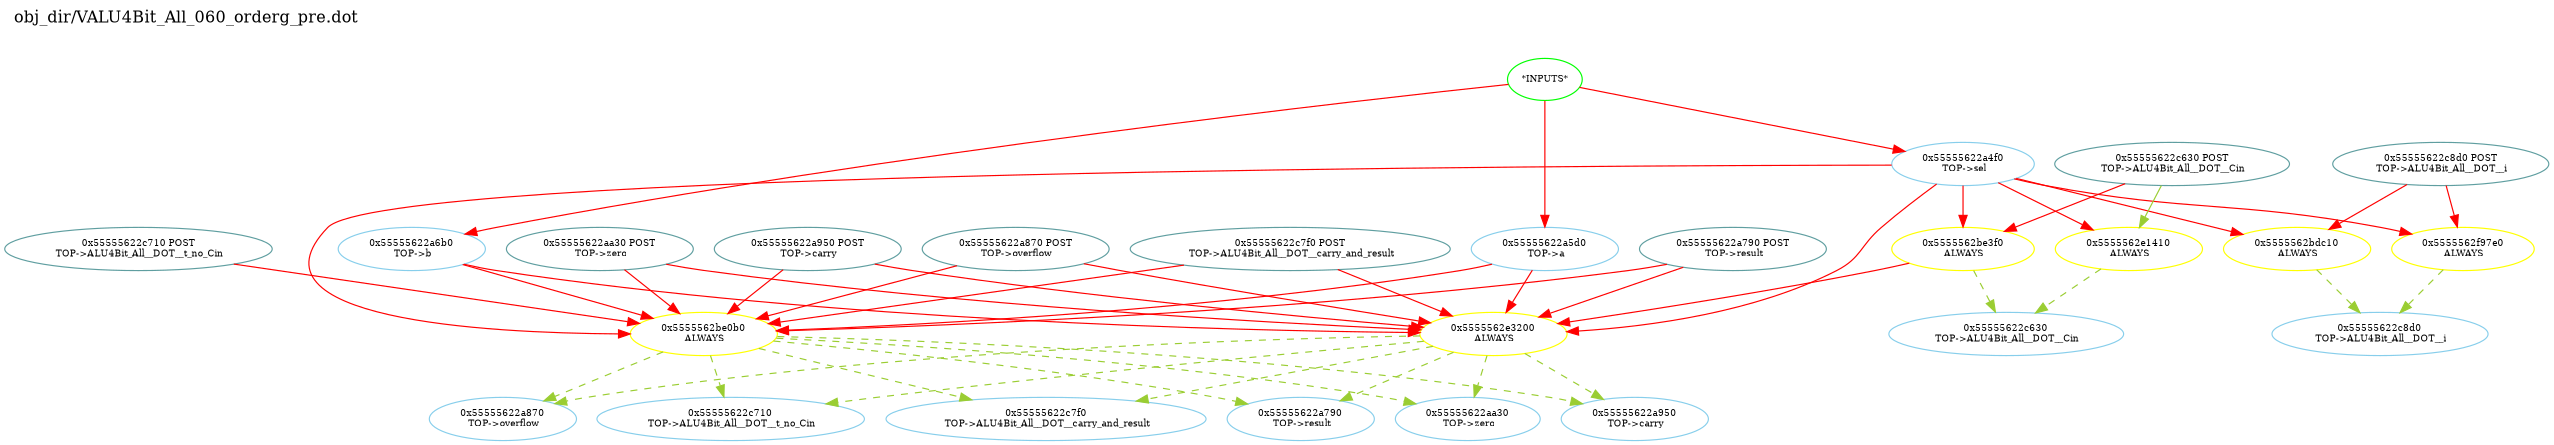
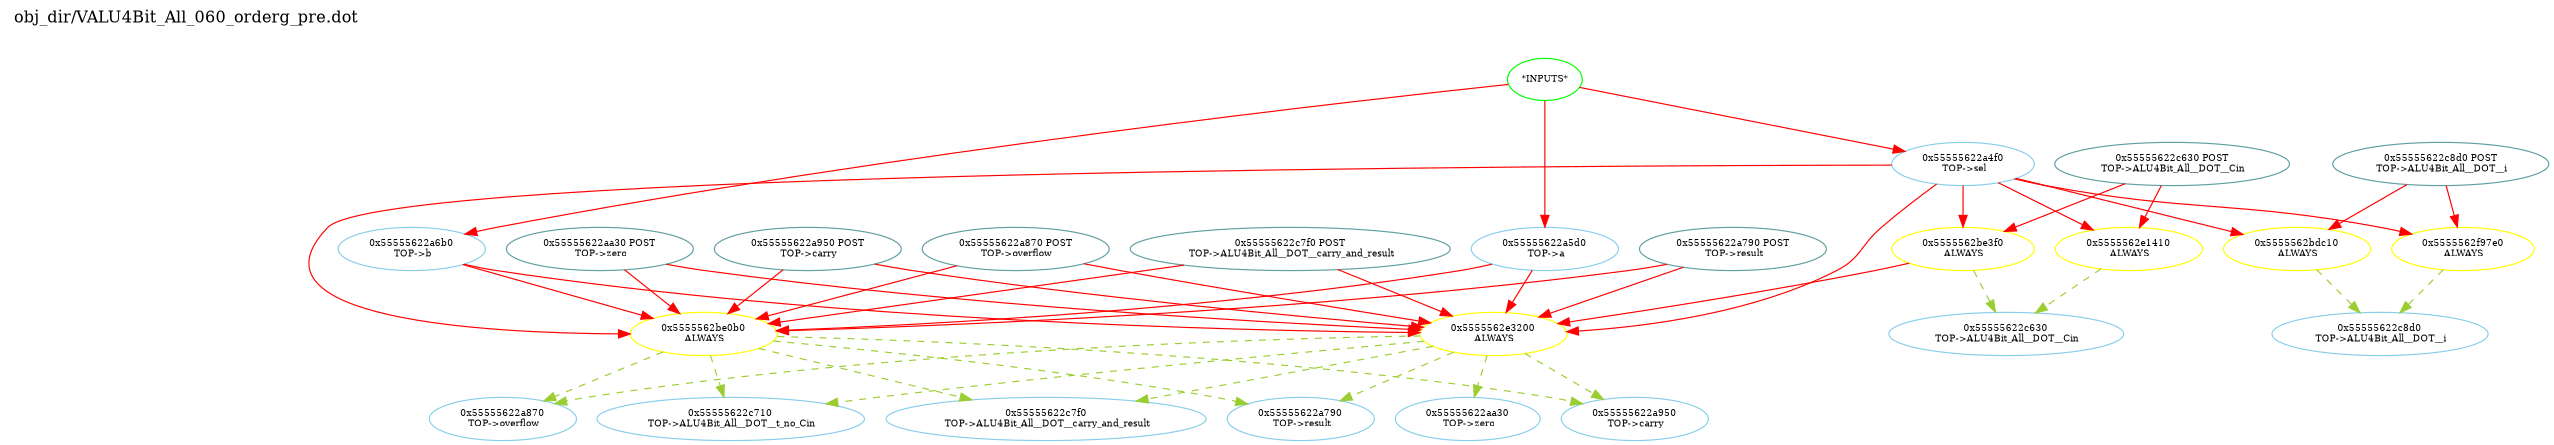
(2157, 194) -> (2157, 194)
(138, 249) -> none
(1091, 361) -> none
